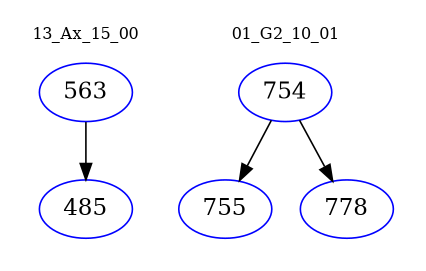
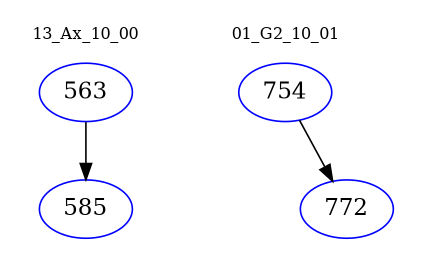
(86, 35) -> (86, 35)
(86, 209) -> (86, 209)
(225, 209) -> none
(347, 209) -> (347, 209)
